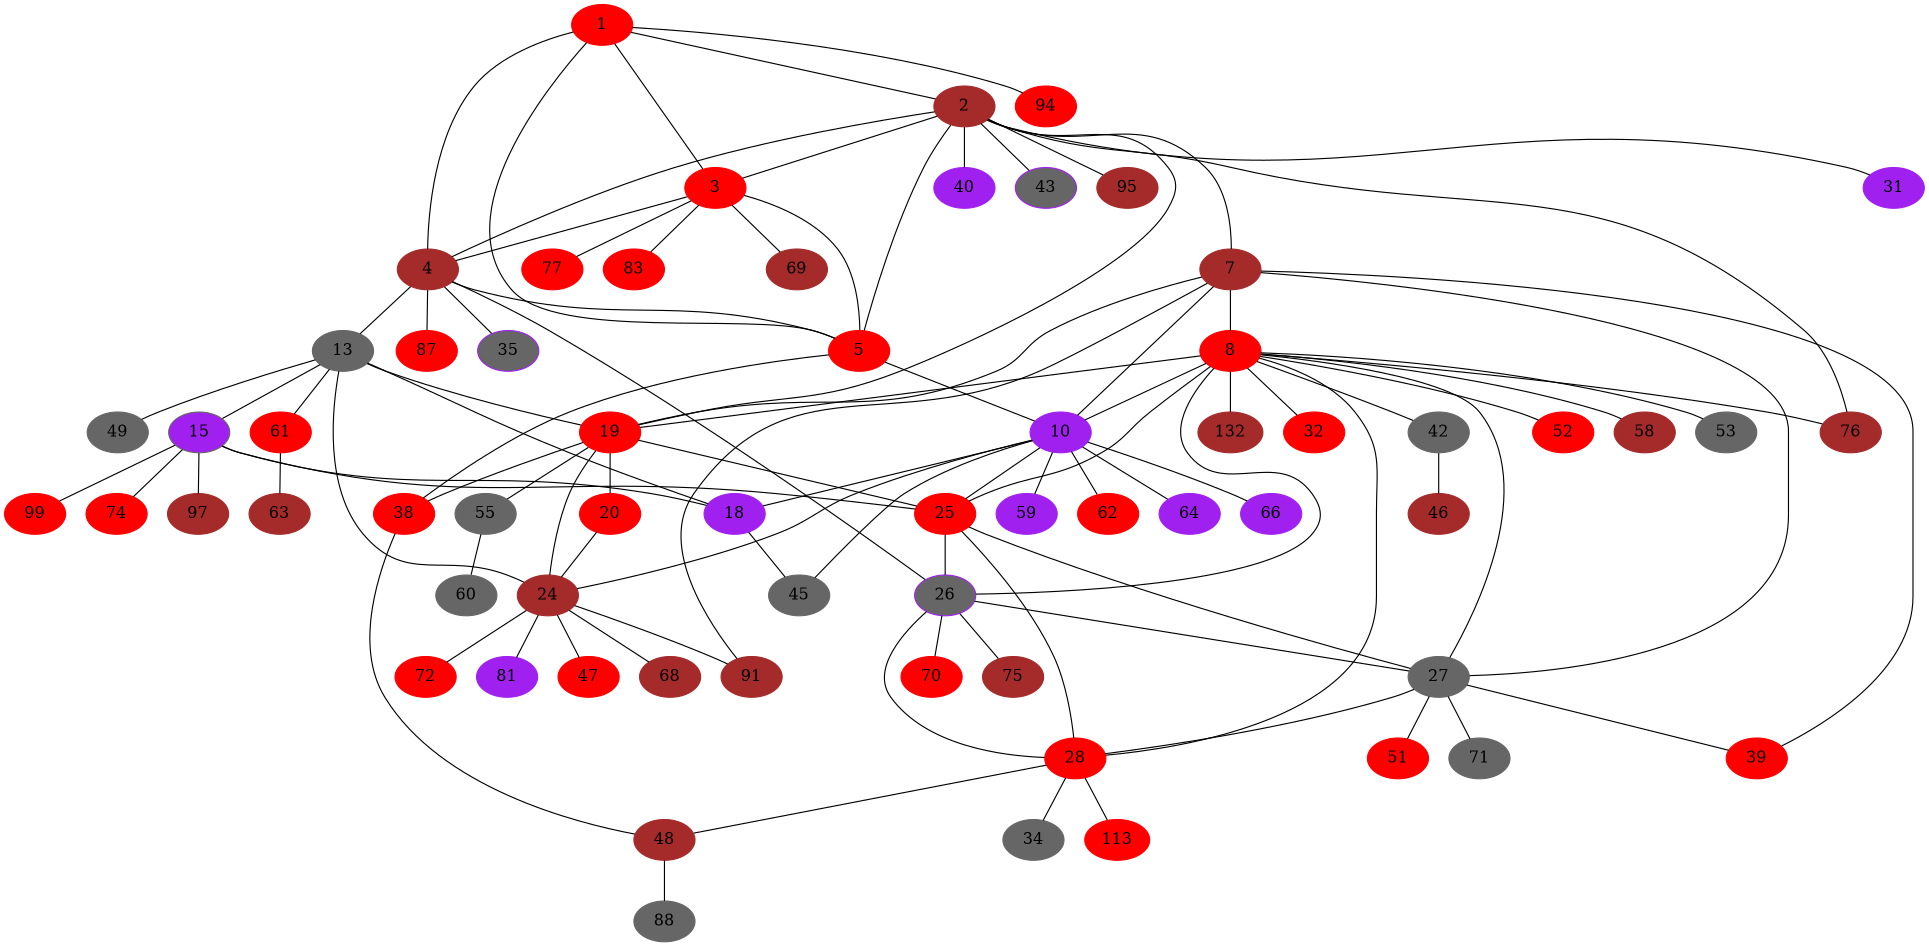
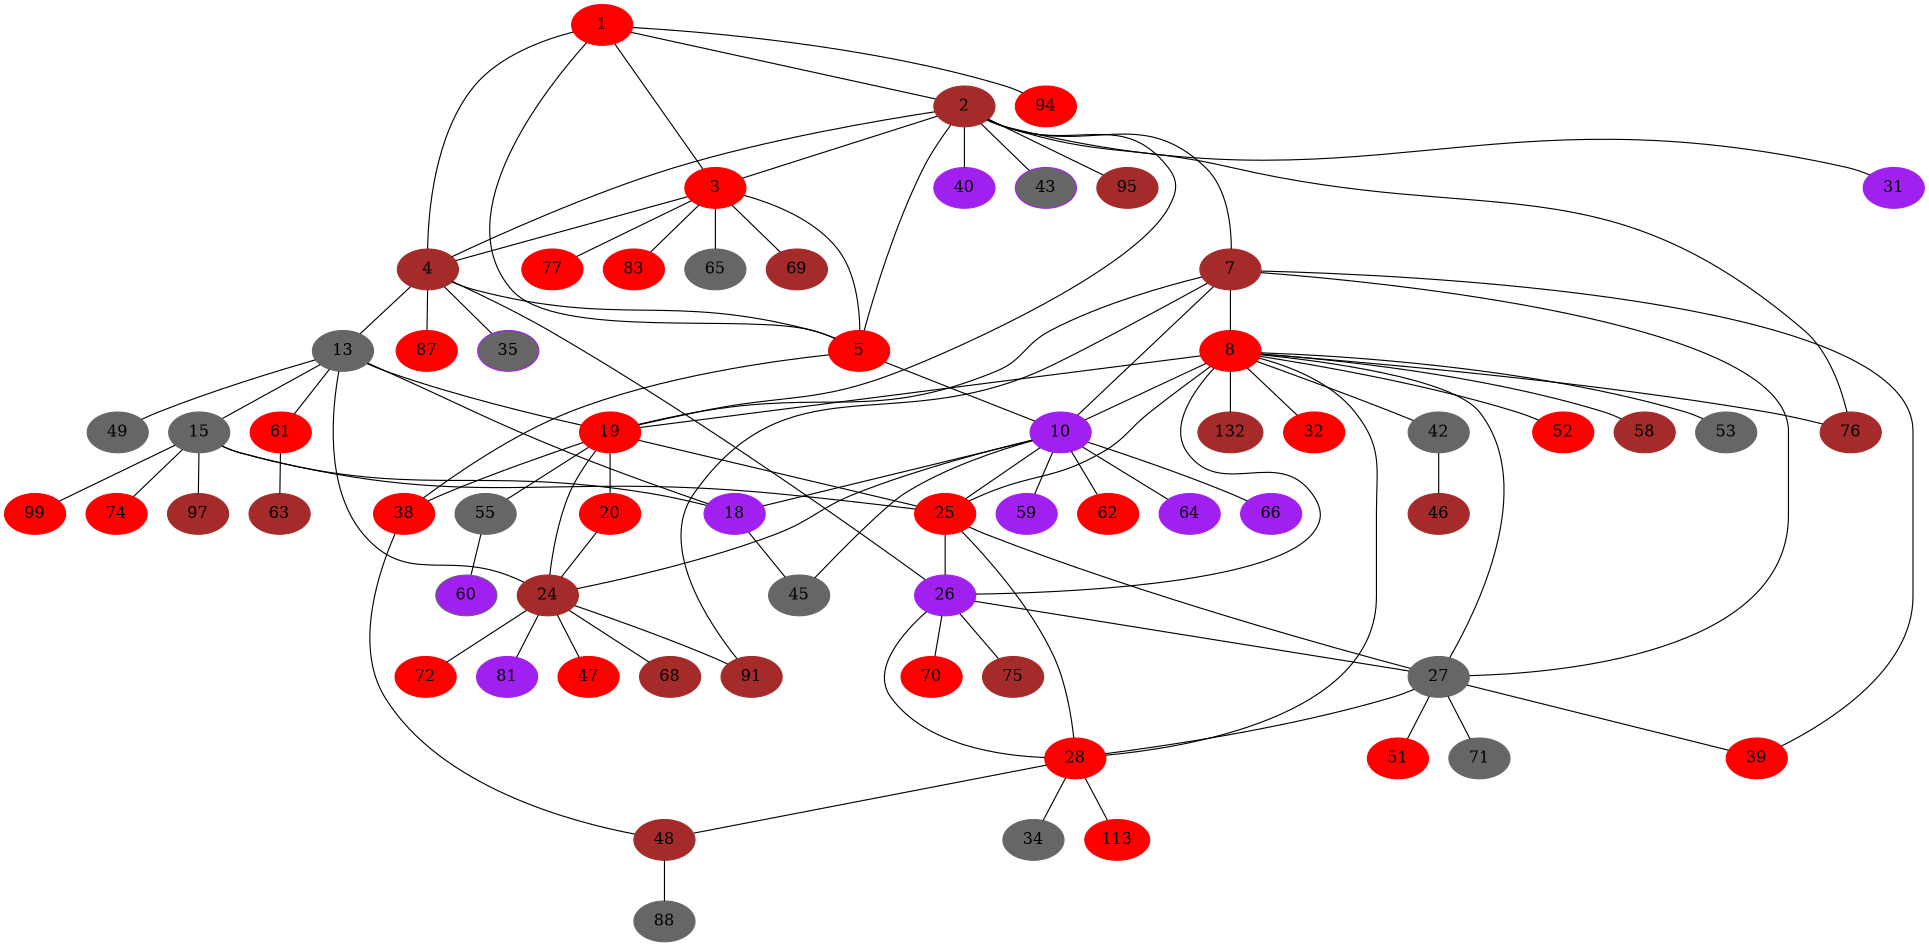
none -> (715, 269)
(199, 432) -> (199, 432)
(466, 595) -> (466, 595)
(945, 595) -> (945, 595)
